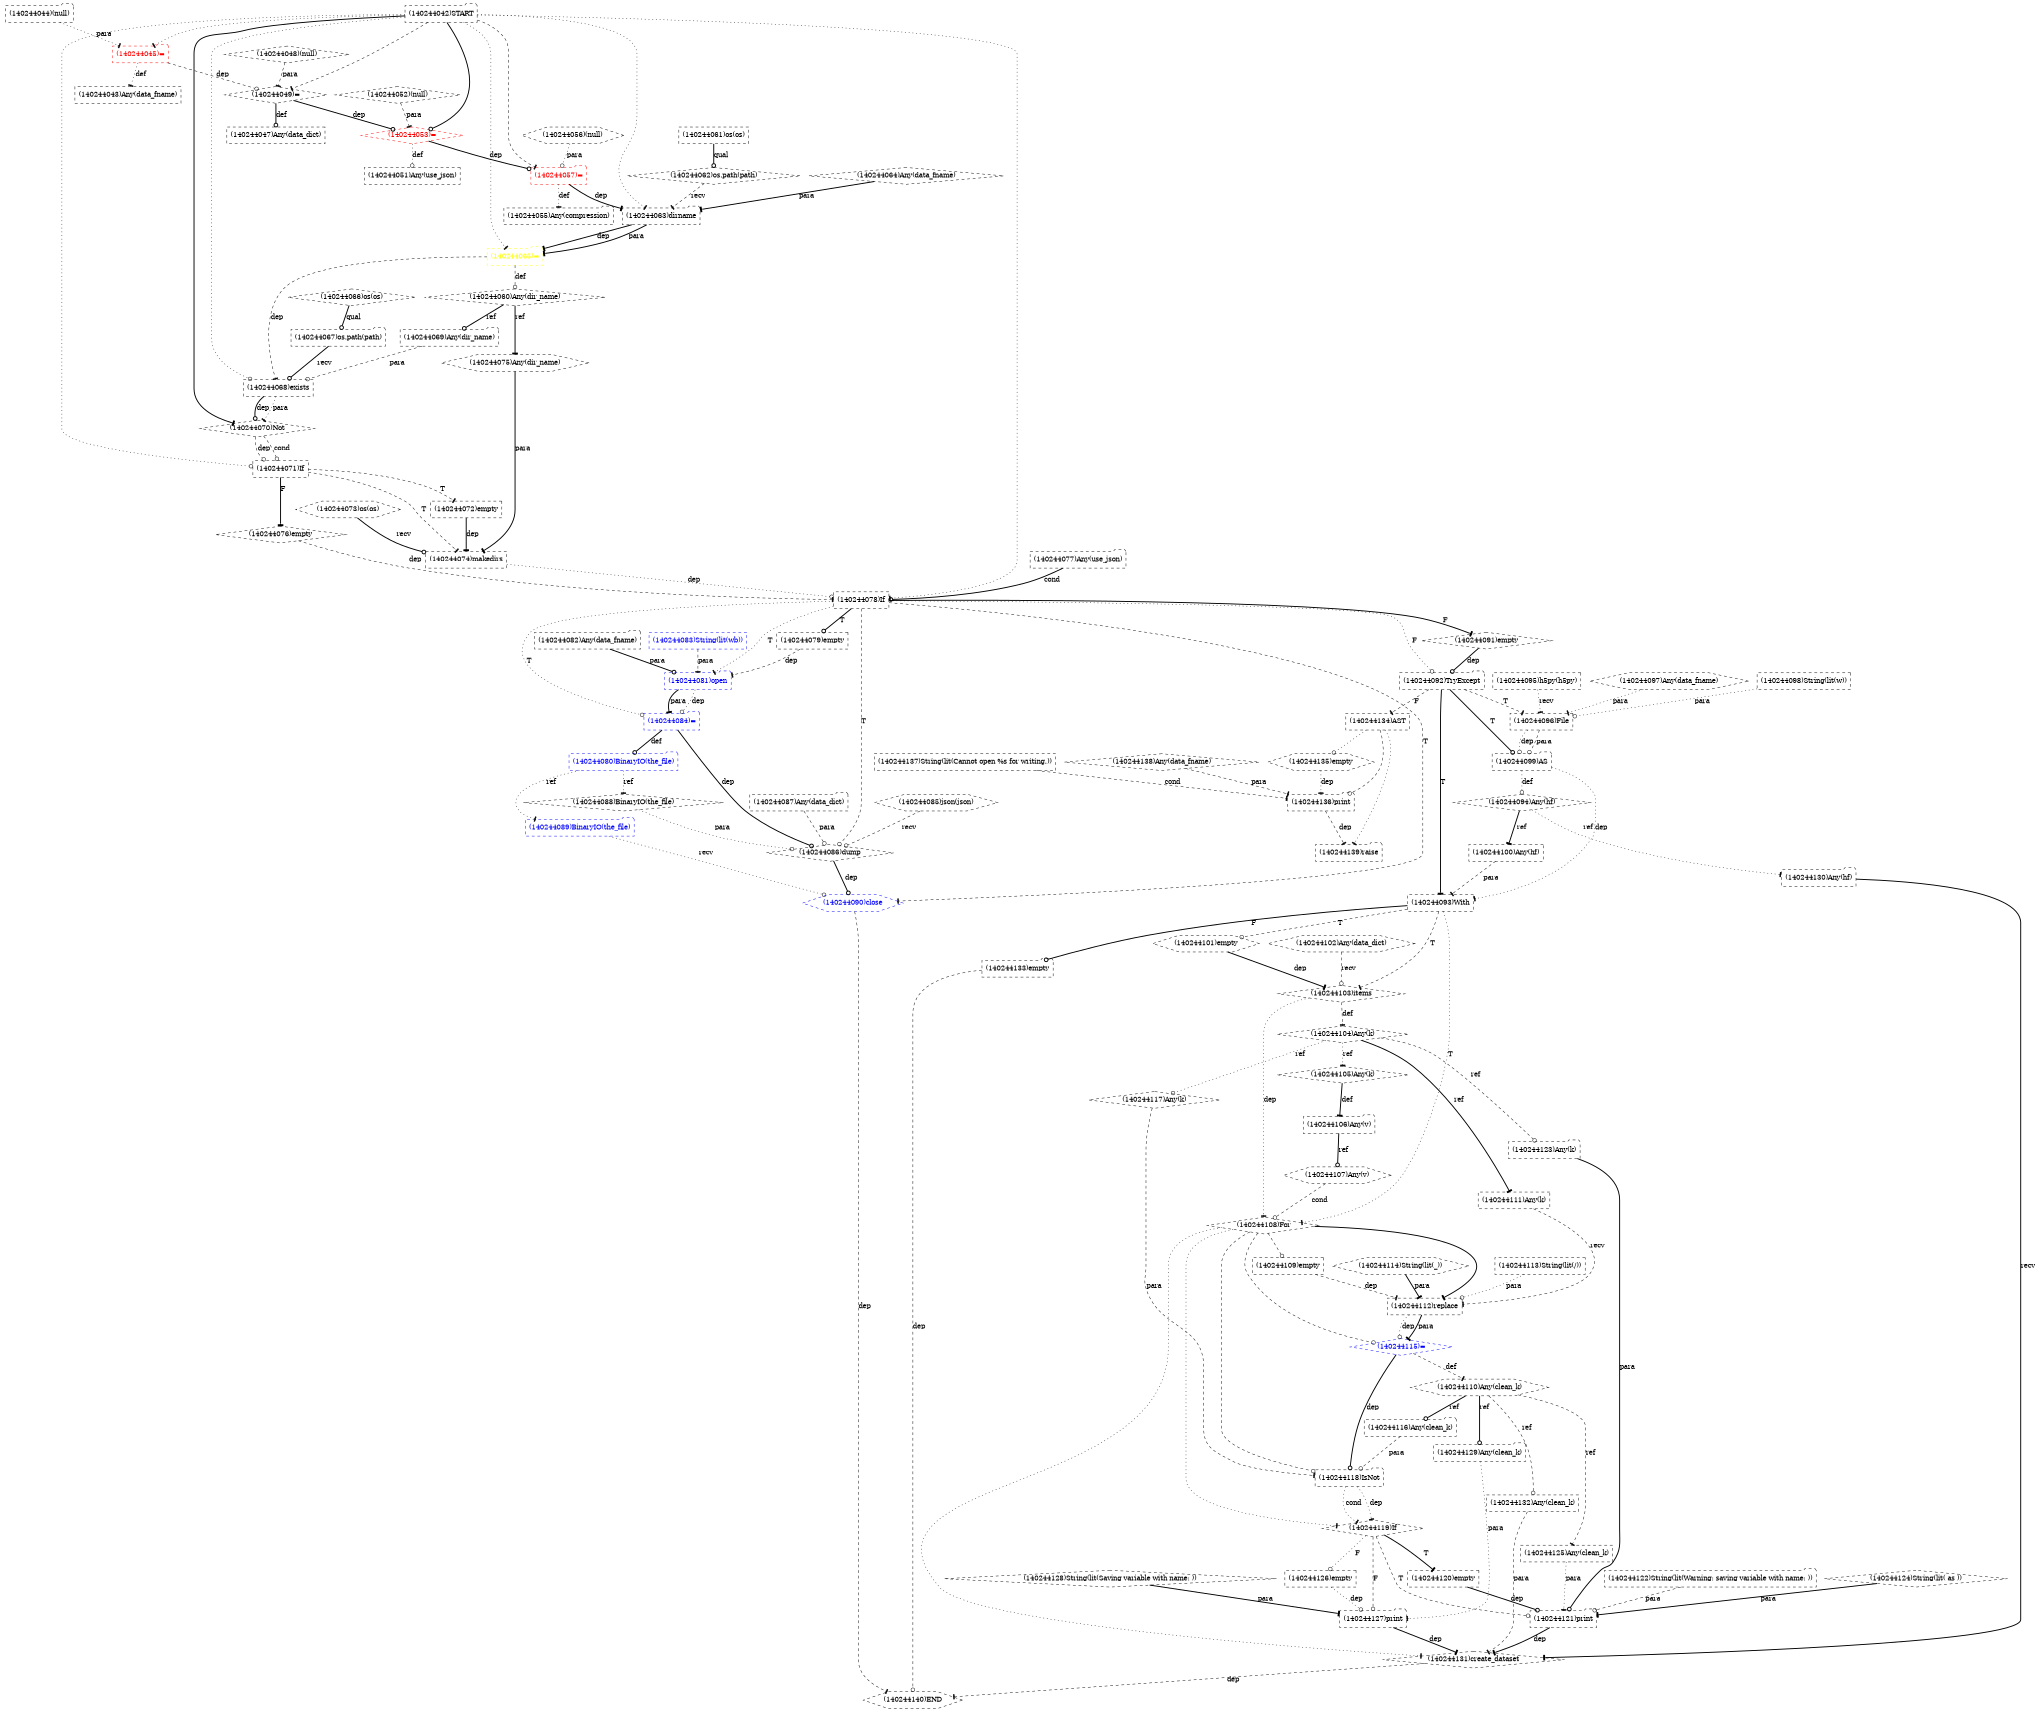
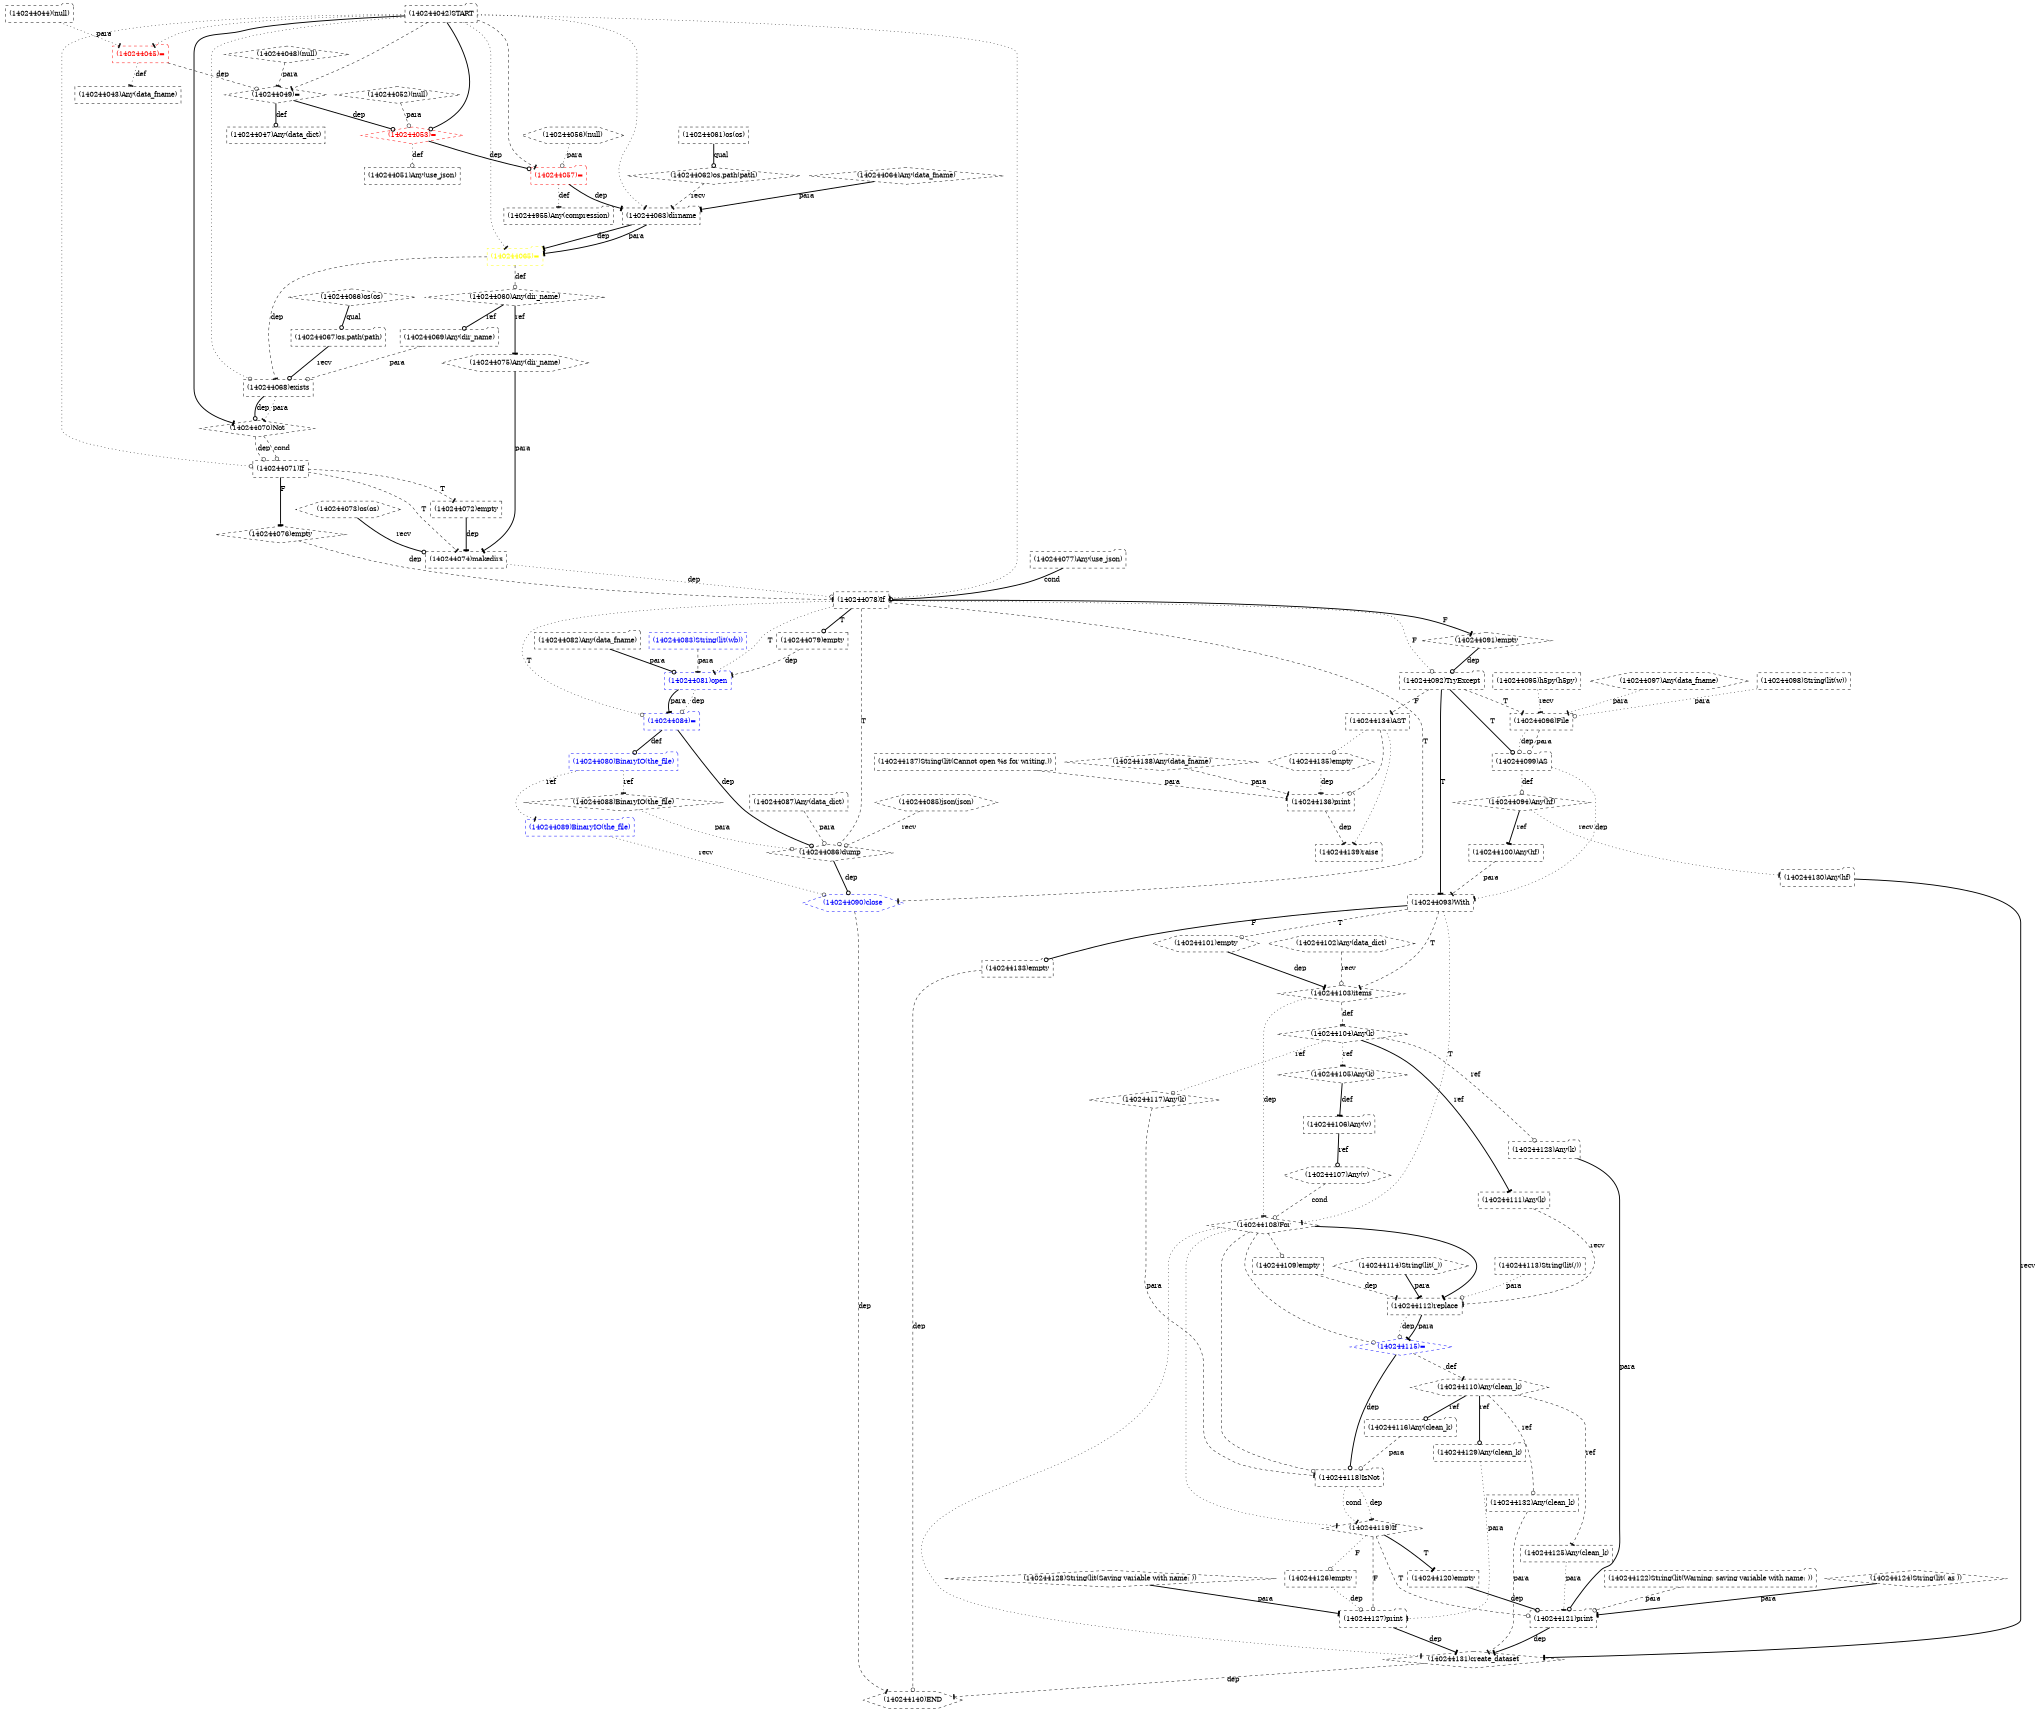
(405, 114) -> (404, 113)
(559, 216) -> (559, 216)
(1172, 782) -> (1172, 782)
(1588, 828) -> (1586, 828)
